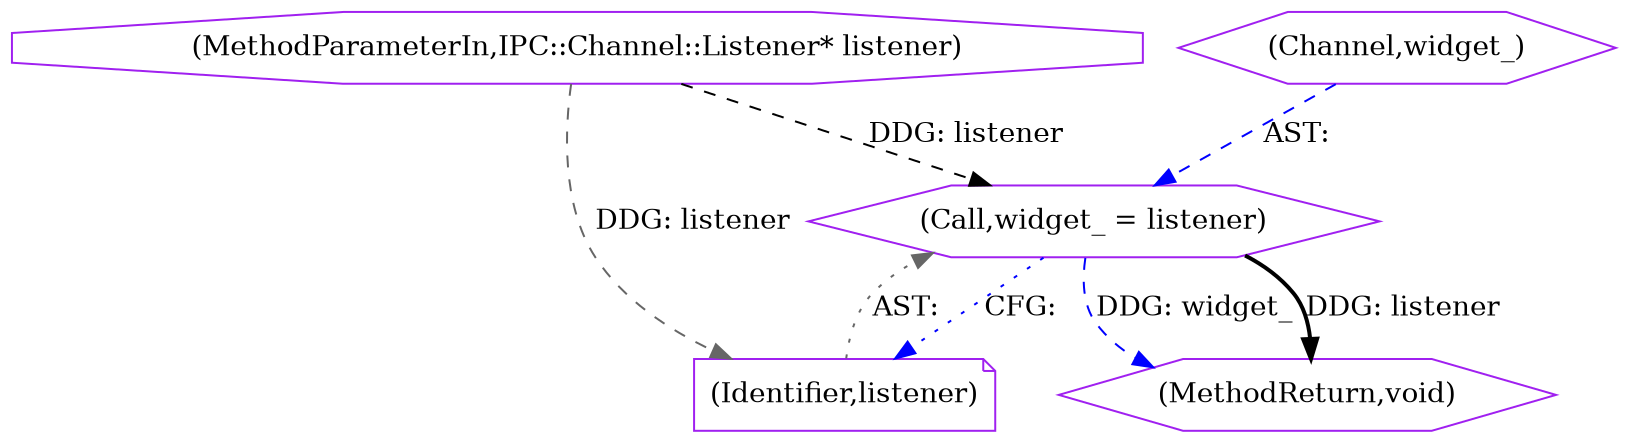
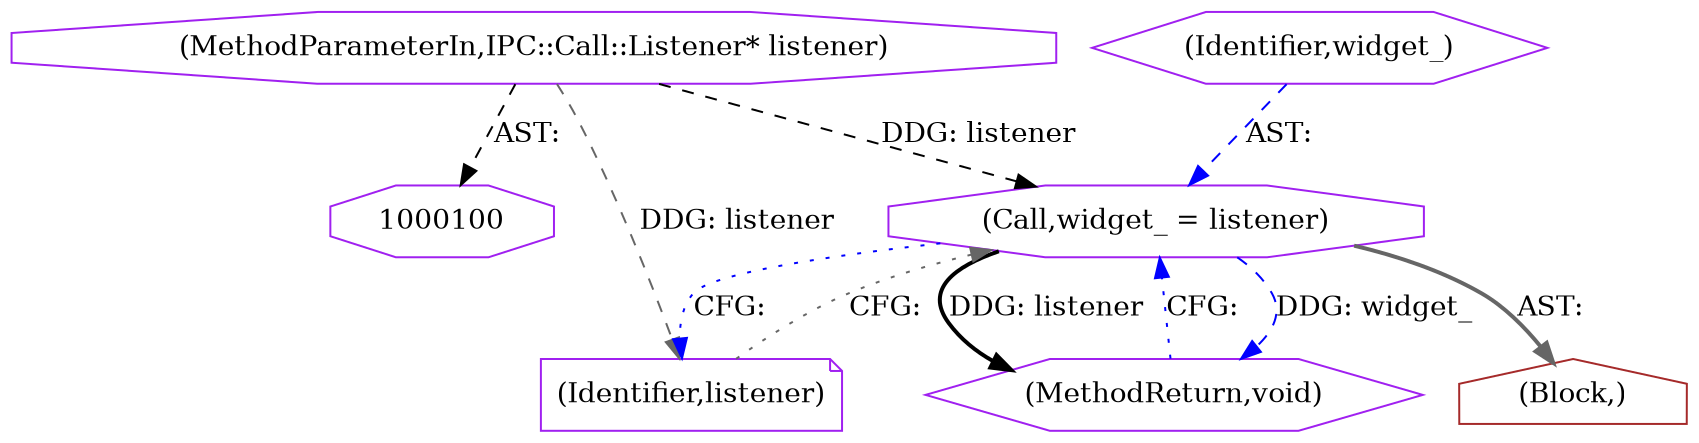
(577, 48) -> (534, 48)
(1397, 48) -> (1320, 48)
none -> (442, 221)
(1094, 221) -> (1156, 221)
(910, 308) -> (890, 308)
none -> (1166, 318)
none -> (1573, 395)
